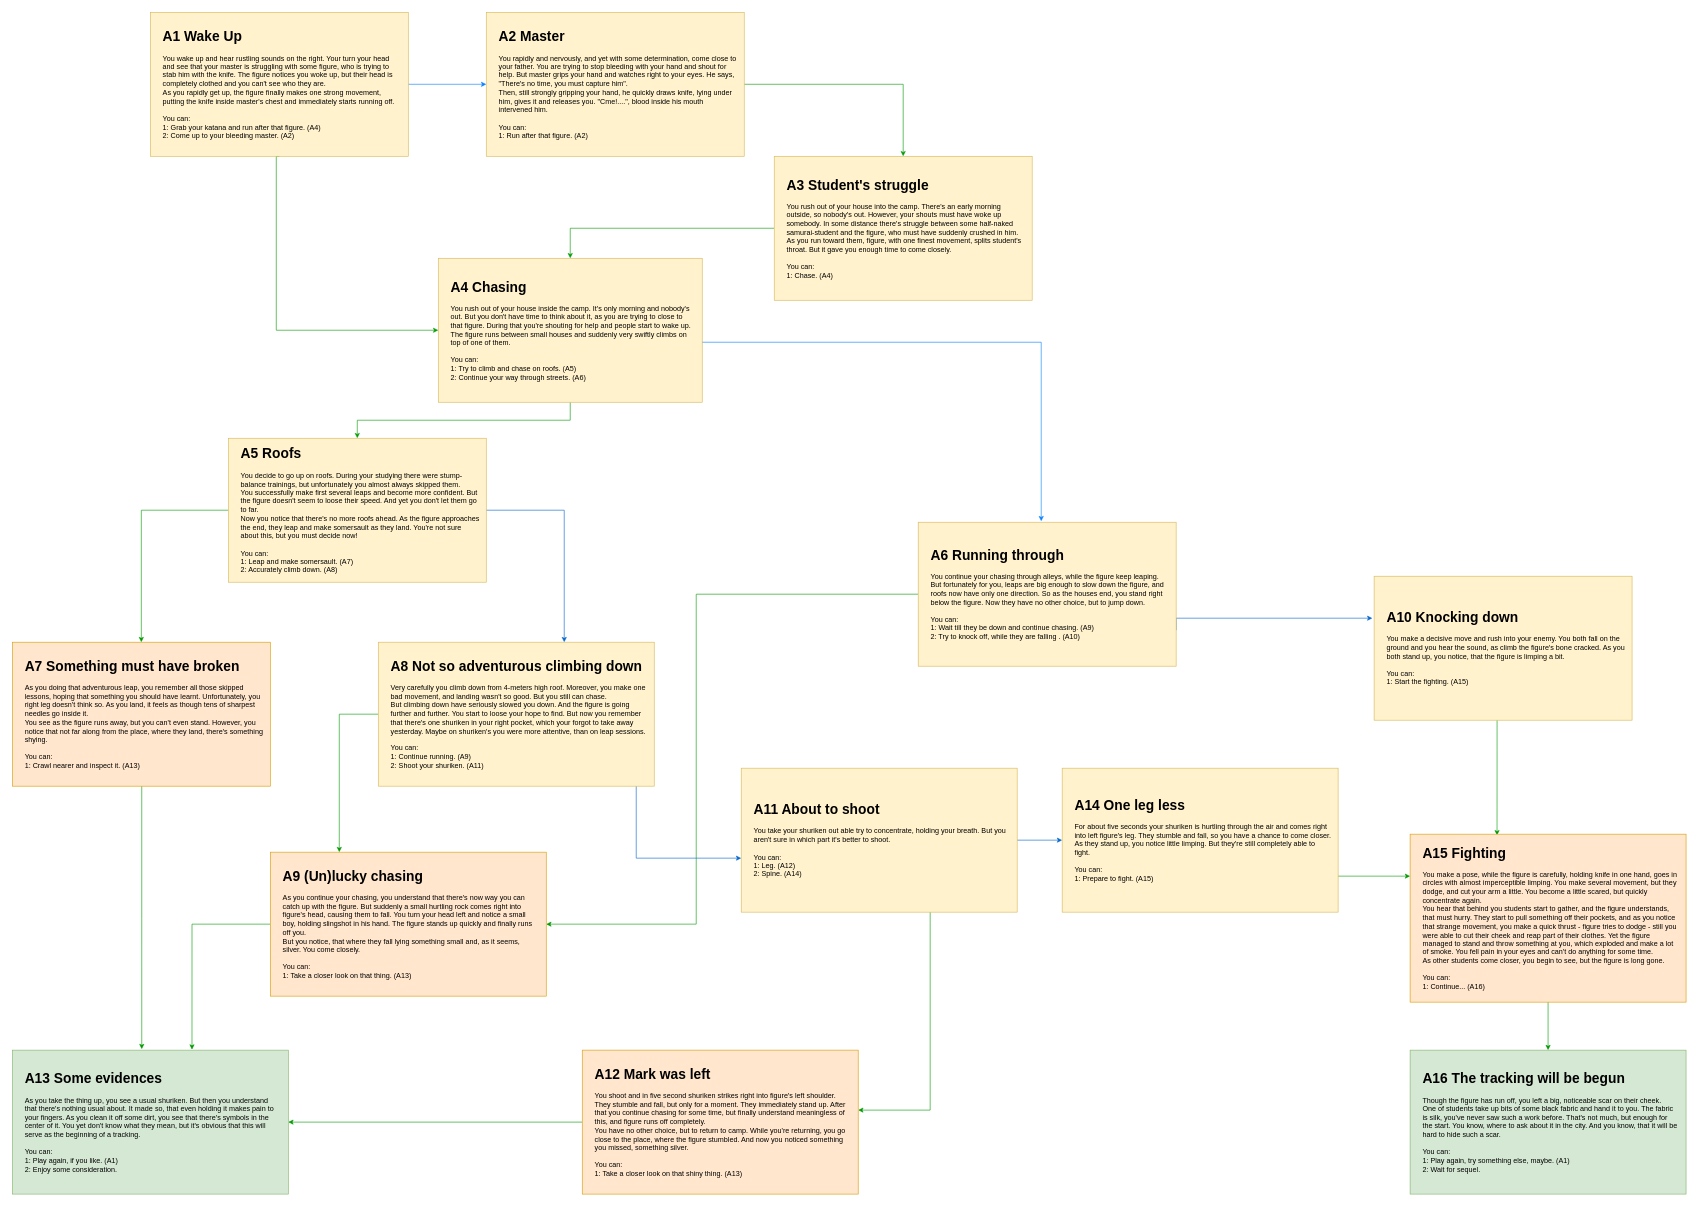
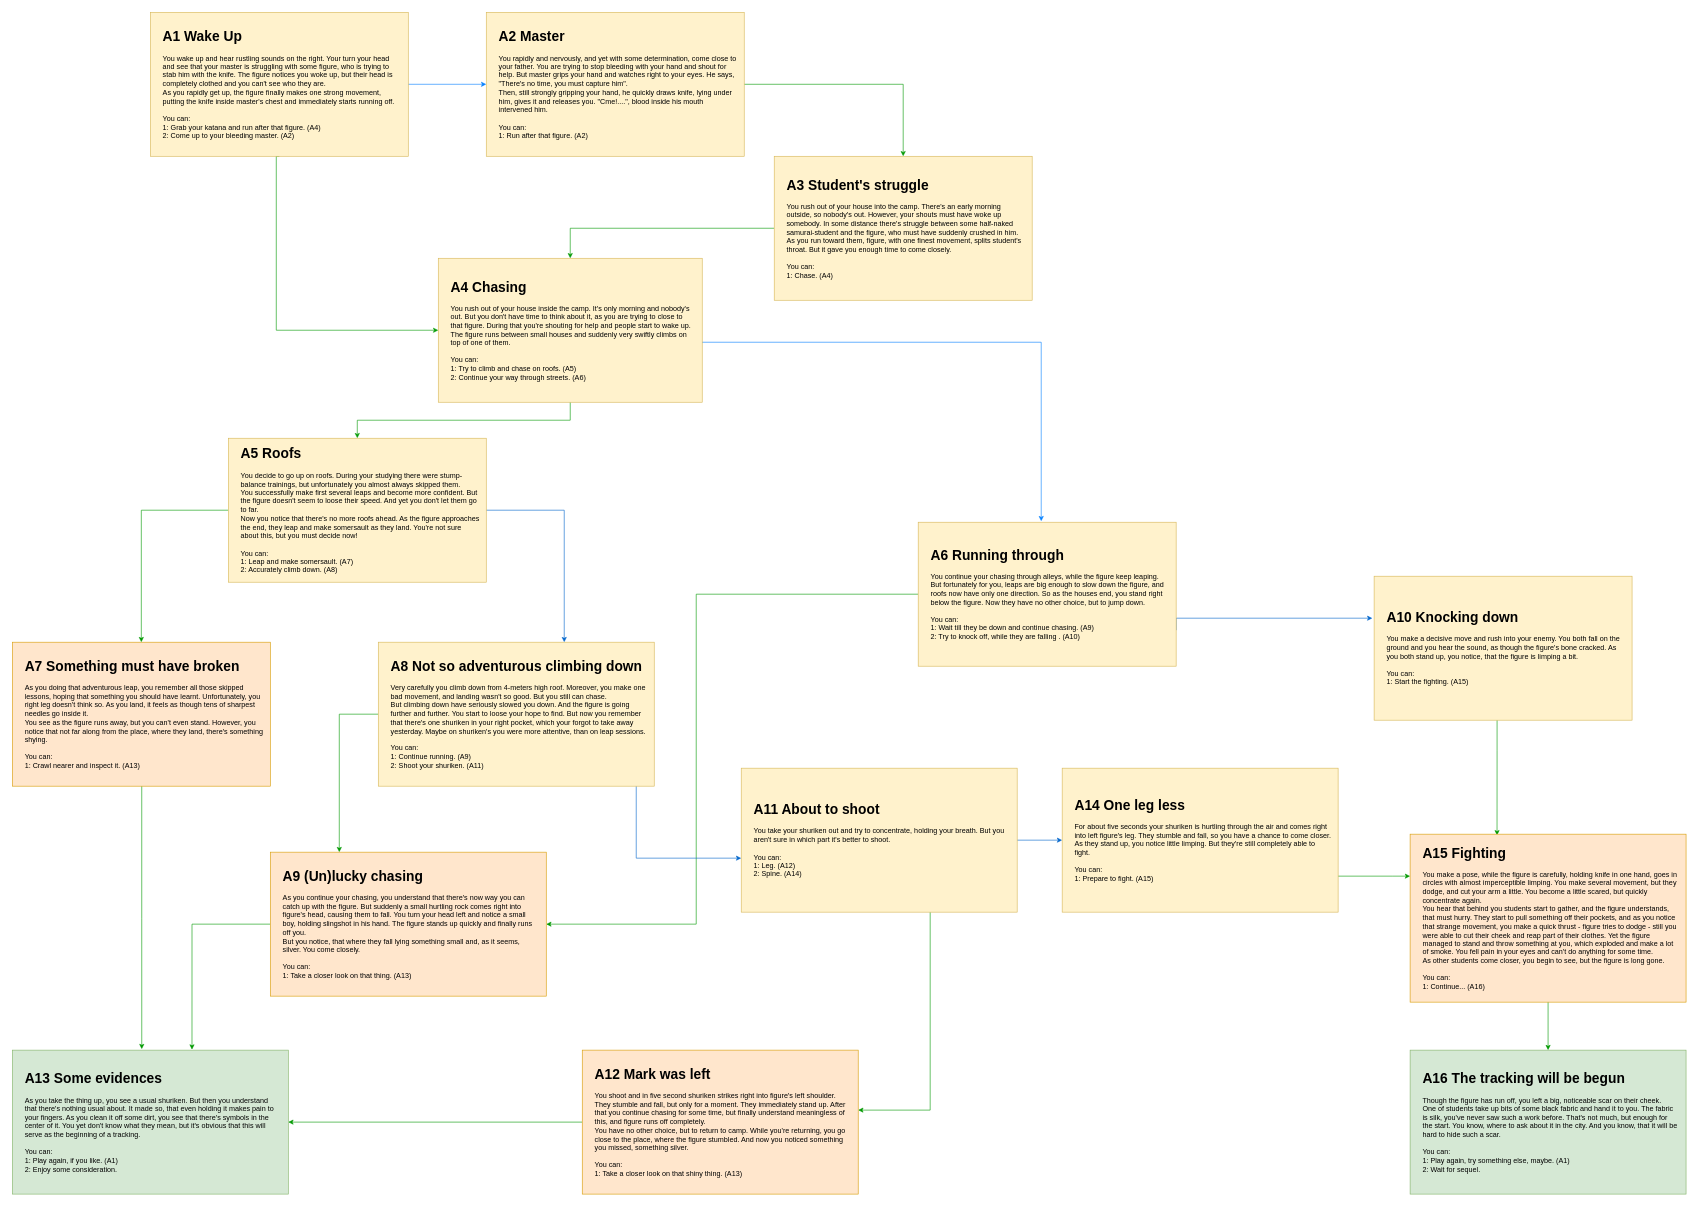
(1506, 648) -> (1506, 648)
(882, 840) -> (882, 840)
